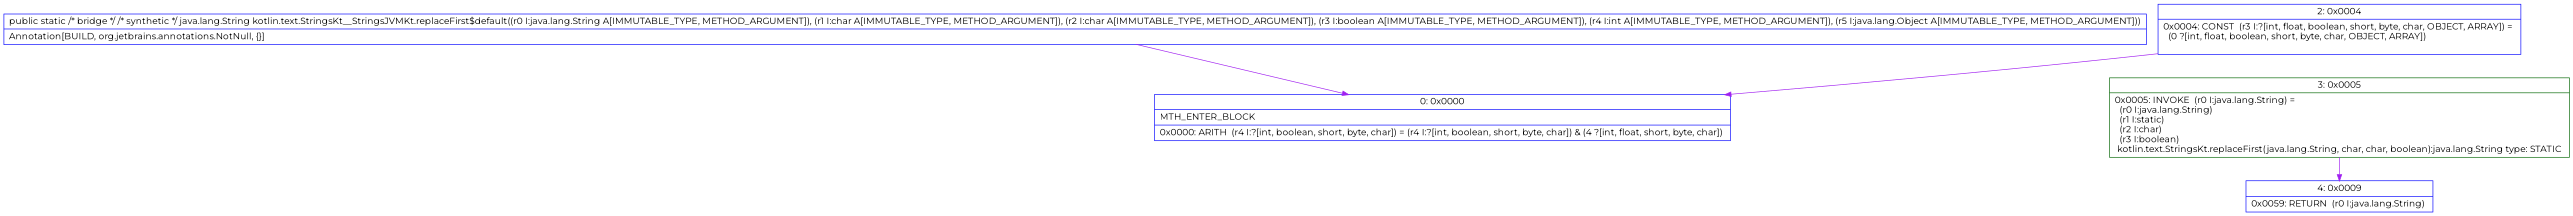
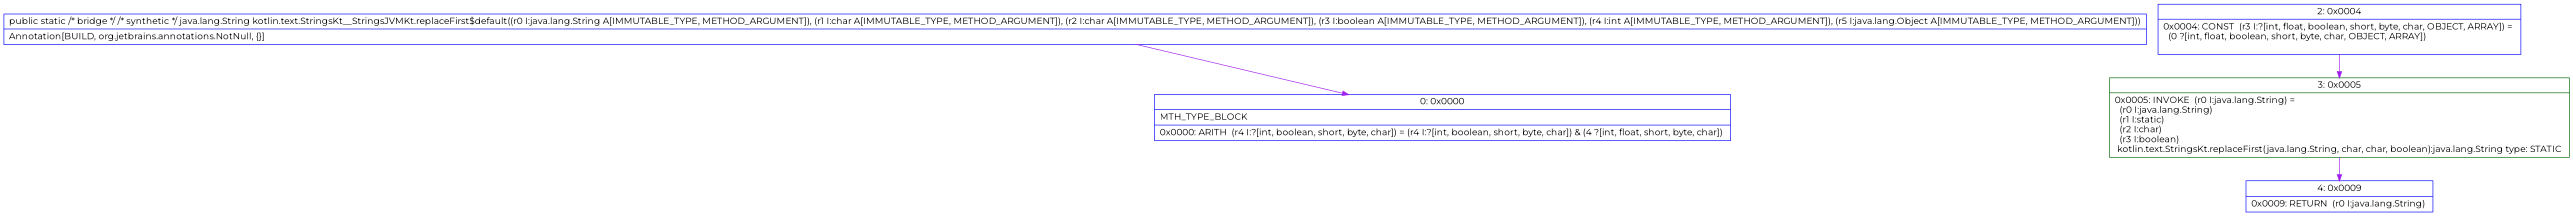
(1945, 75) -> (2339, 63)
(1208, 117) -> (1204, 117)
(2339, 204) -> (2339, 204)
